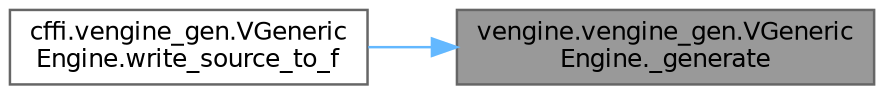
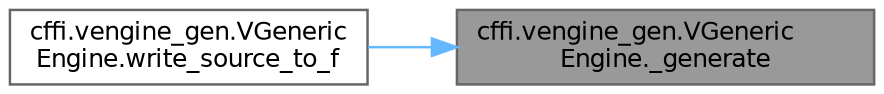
(666, 47) -> (666, 47)
